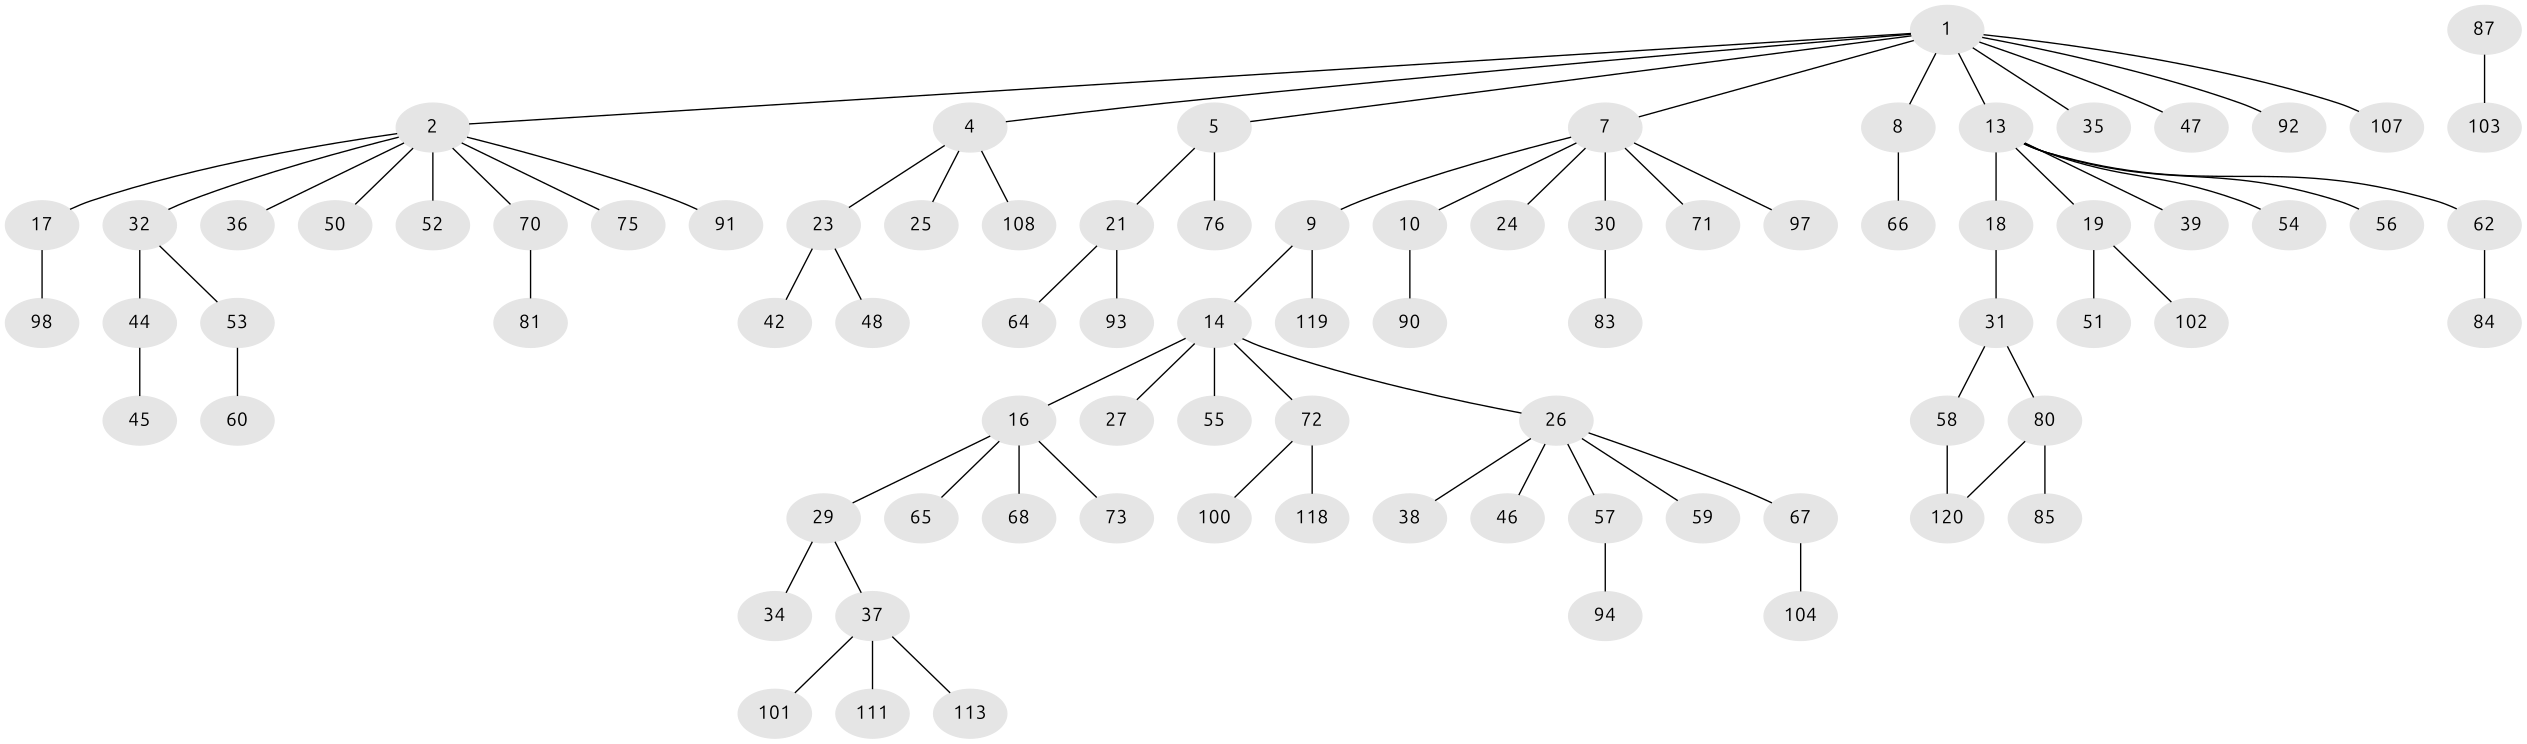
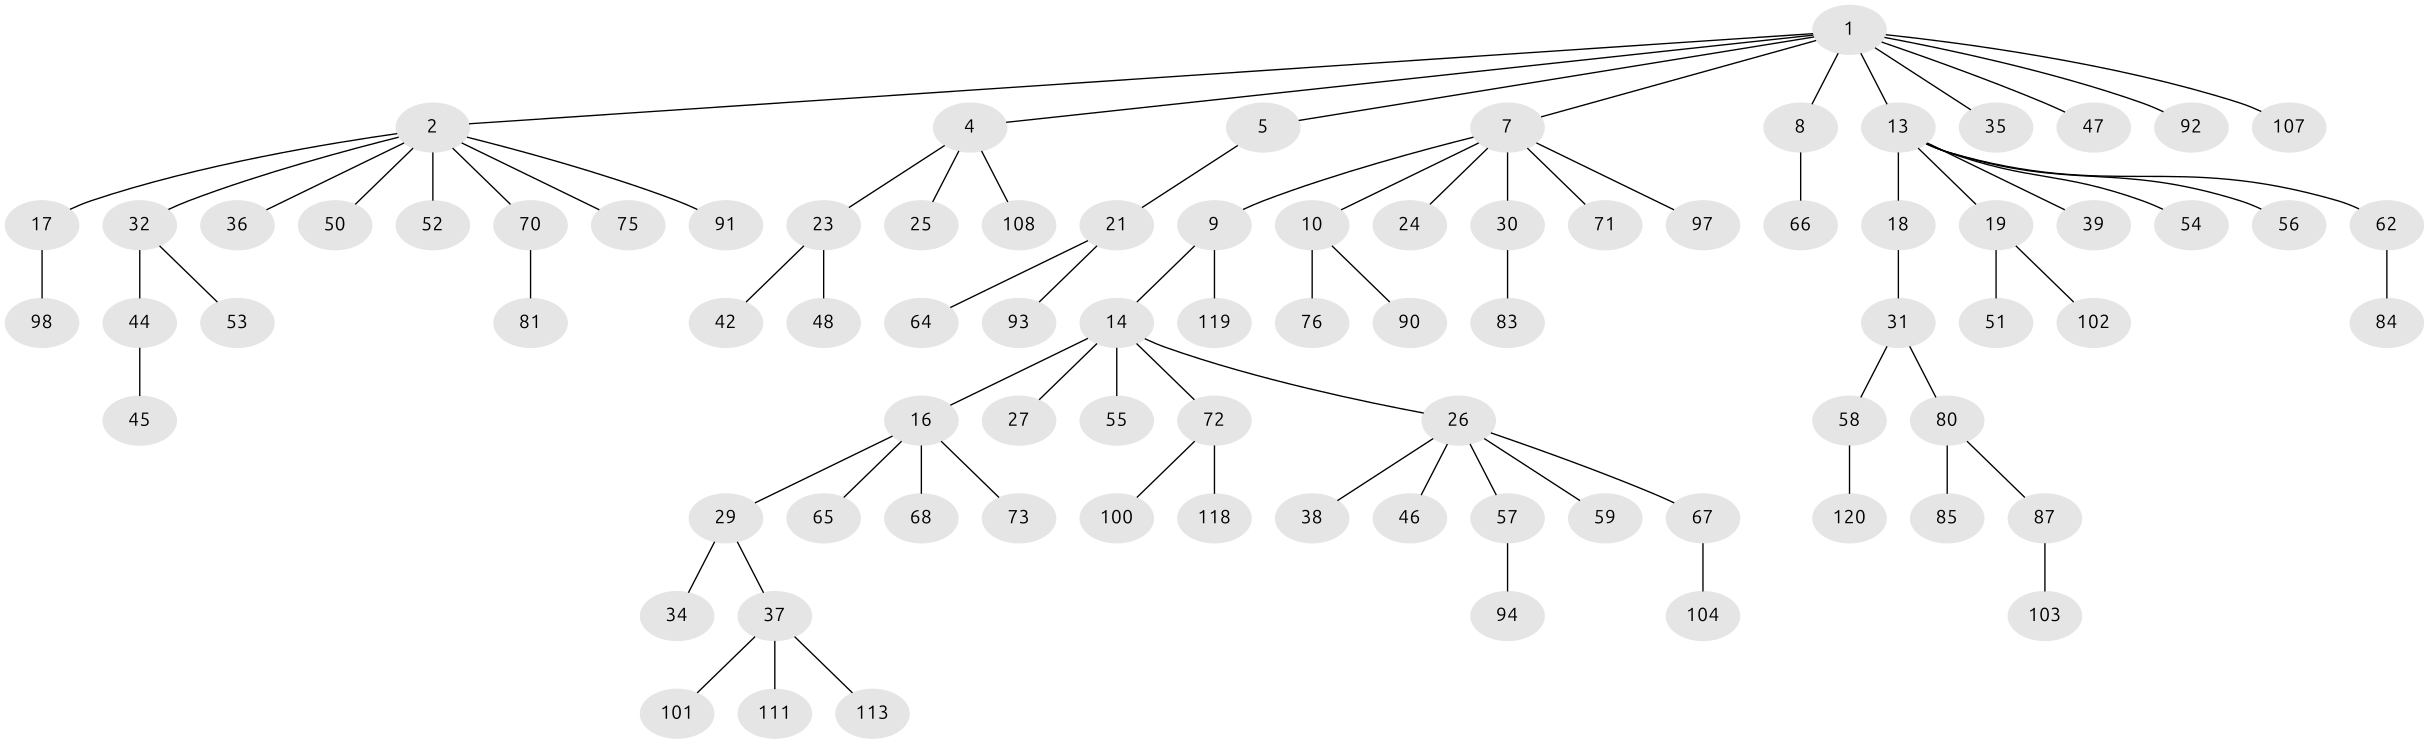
(1214, 177) -> (1312, 274)
(237, 421) -> none
(1996, 469) -> (1996, 469)
